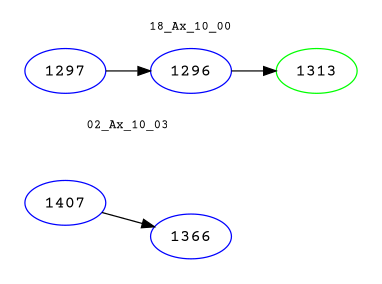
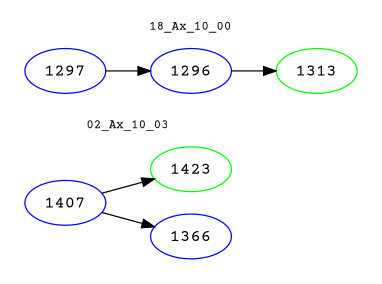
none -> (191, 169)
